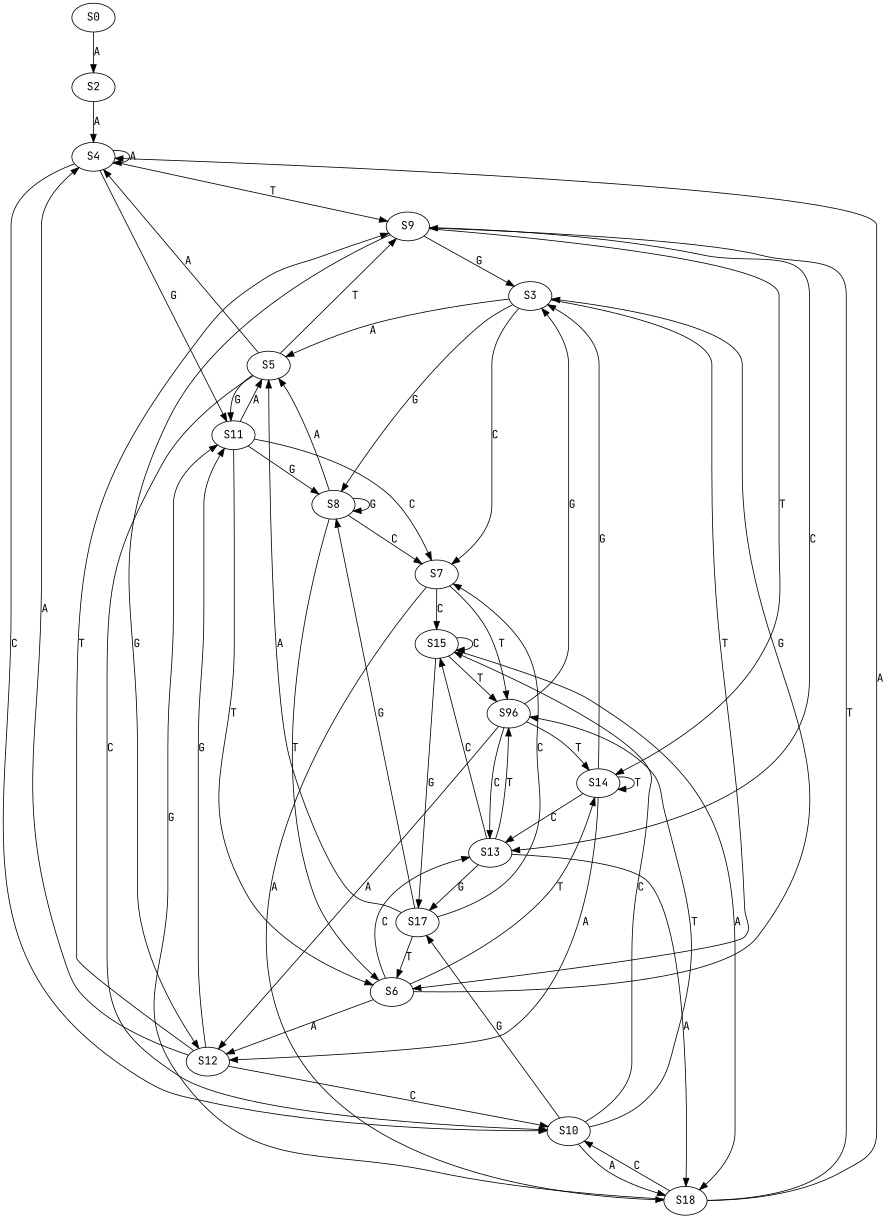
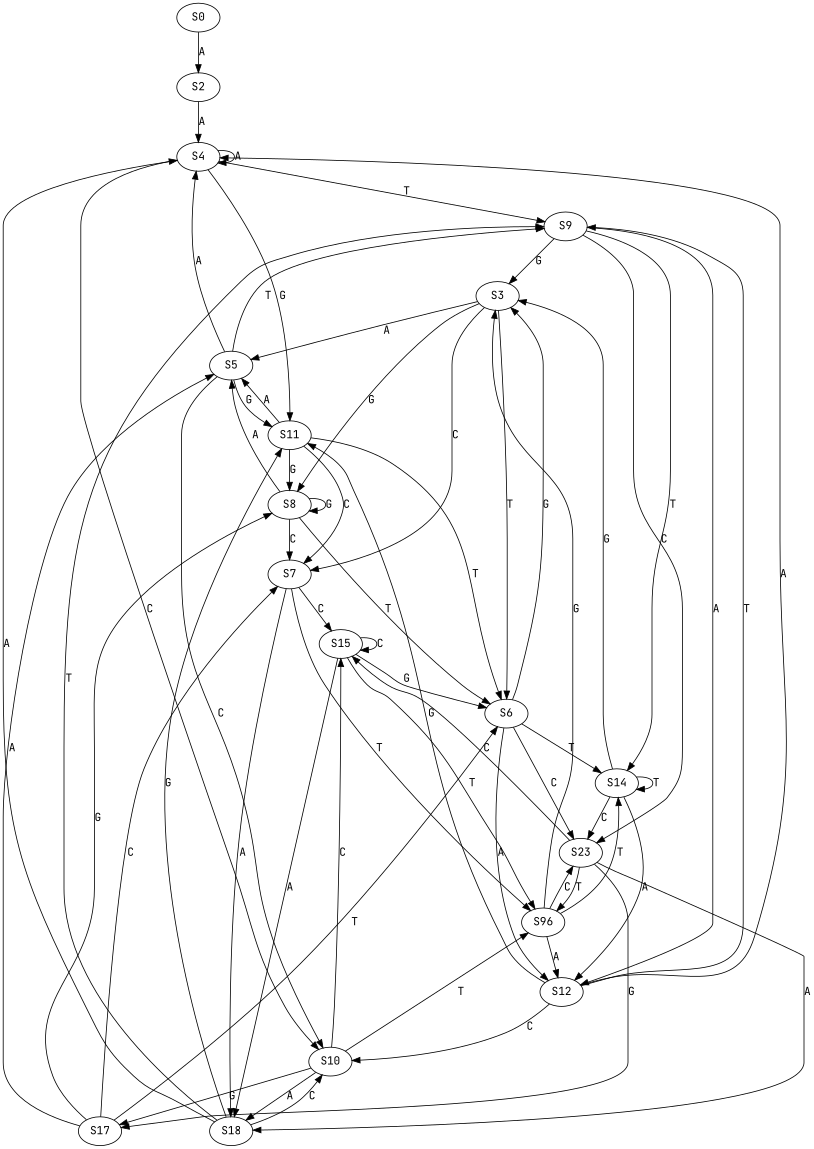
(137, 644) -> (716, 609)
(427, 779) -> (414, 688)
(490, 853) -> (581, 853)
